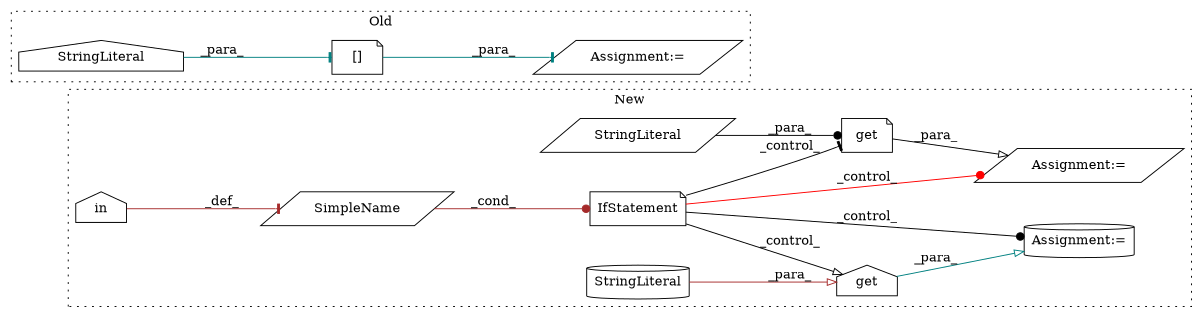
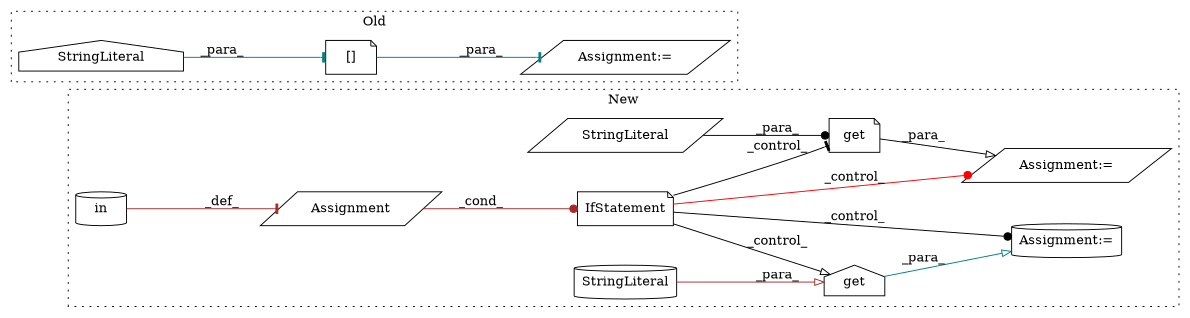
(101, 209) -> (101, 209)
(357, 209) -> (351, 209)
